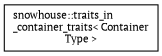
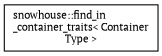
(81, 28) -> (81, 28)
